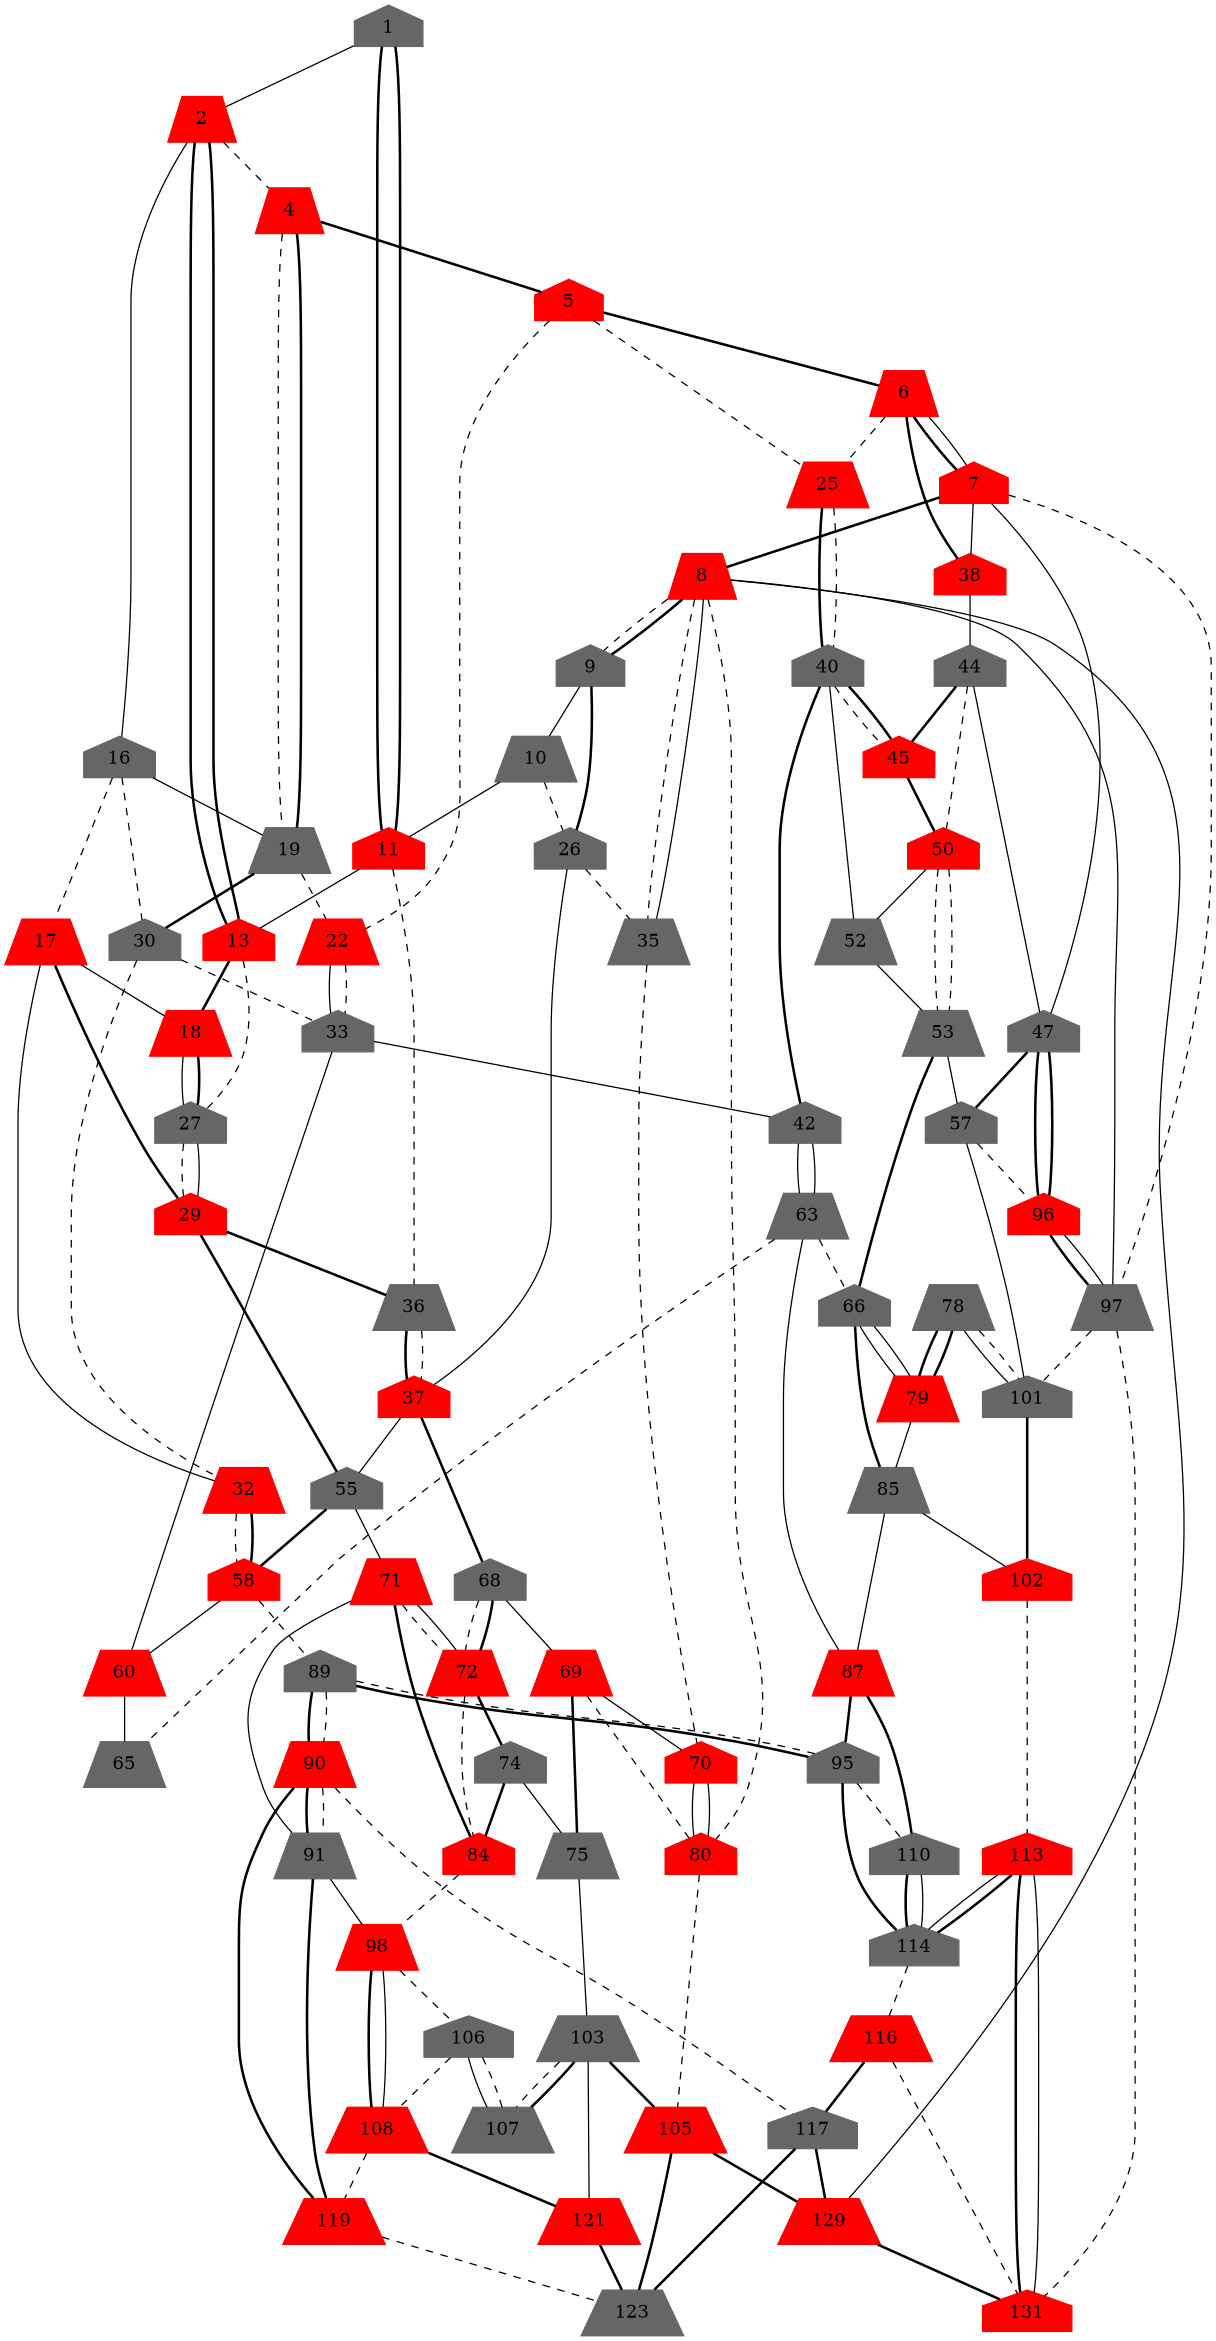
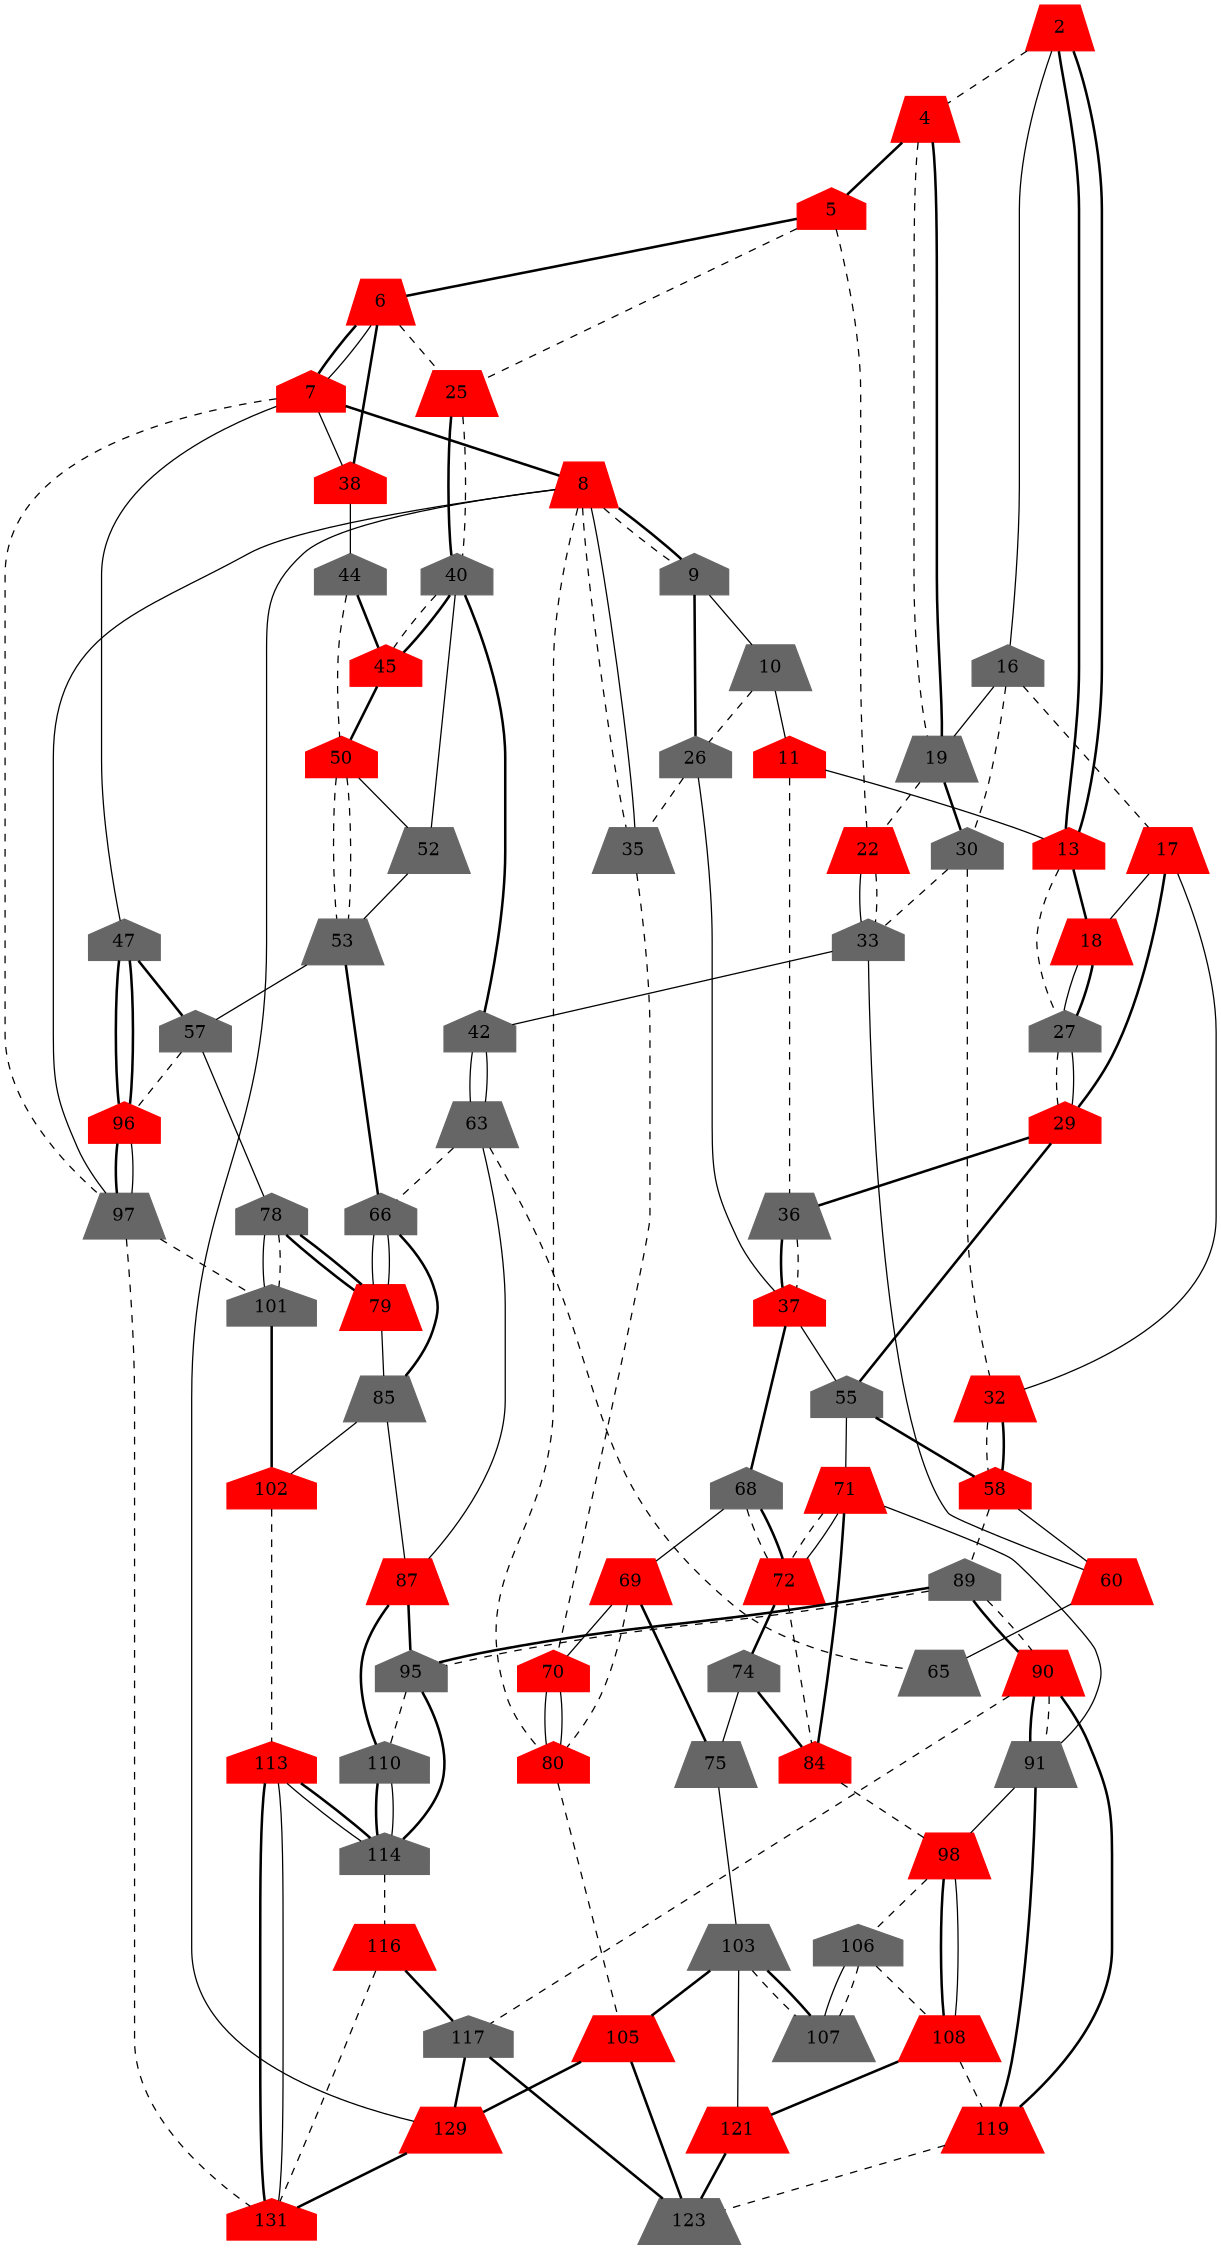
(389, 28) -> none
(1007, 849) -> none
(999, 1259) -> (233, 1124)
(954, 1308) -> (272, 1216)
